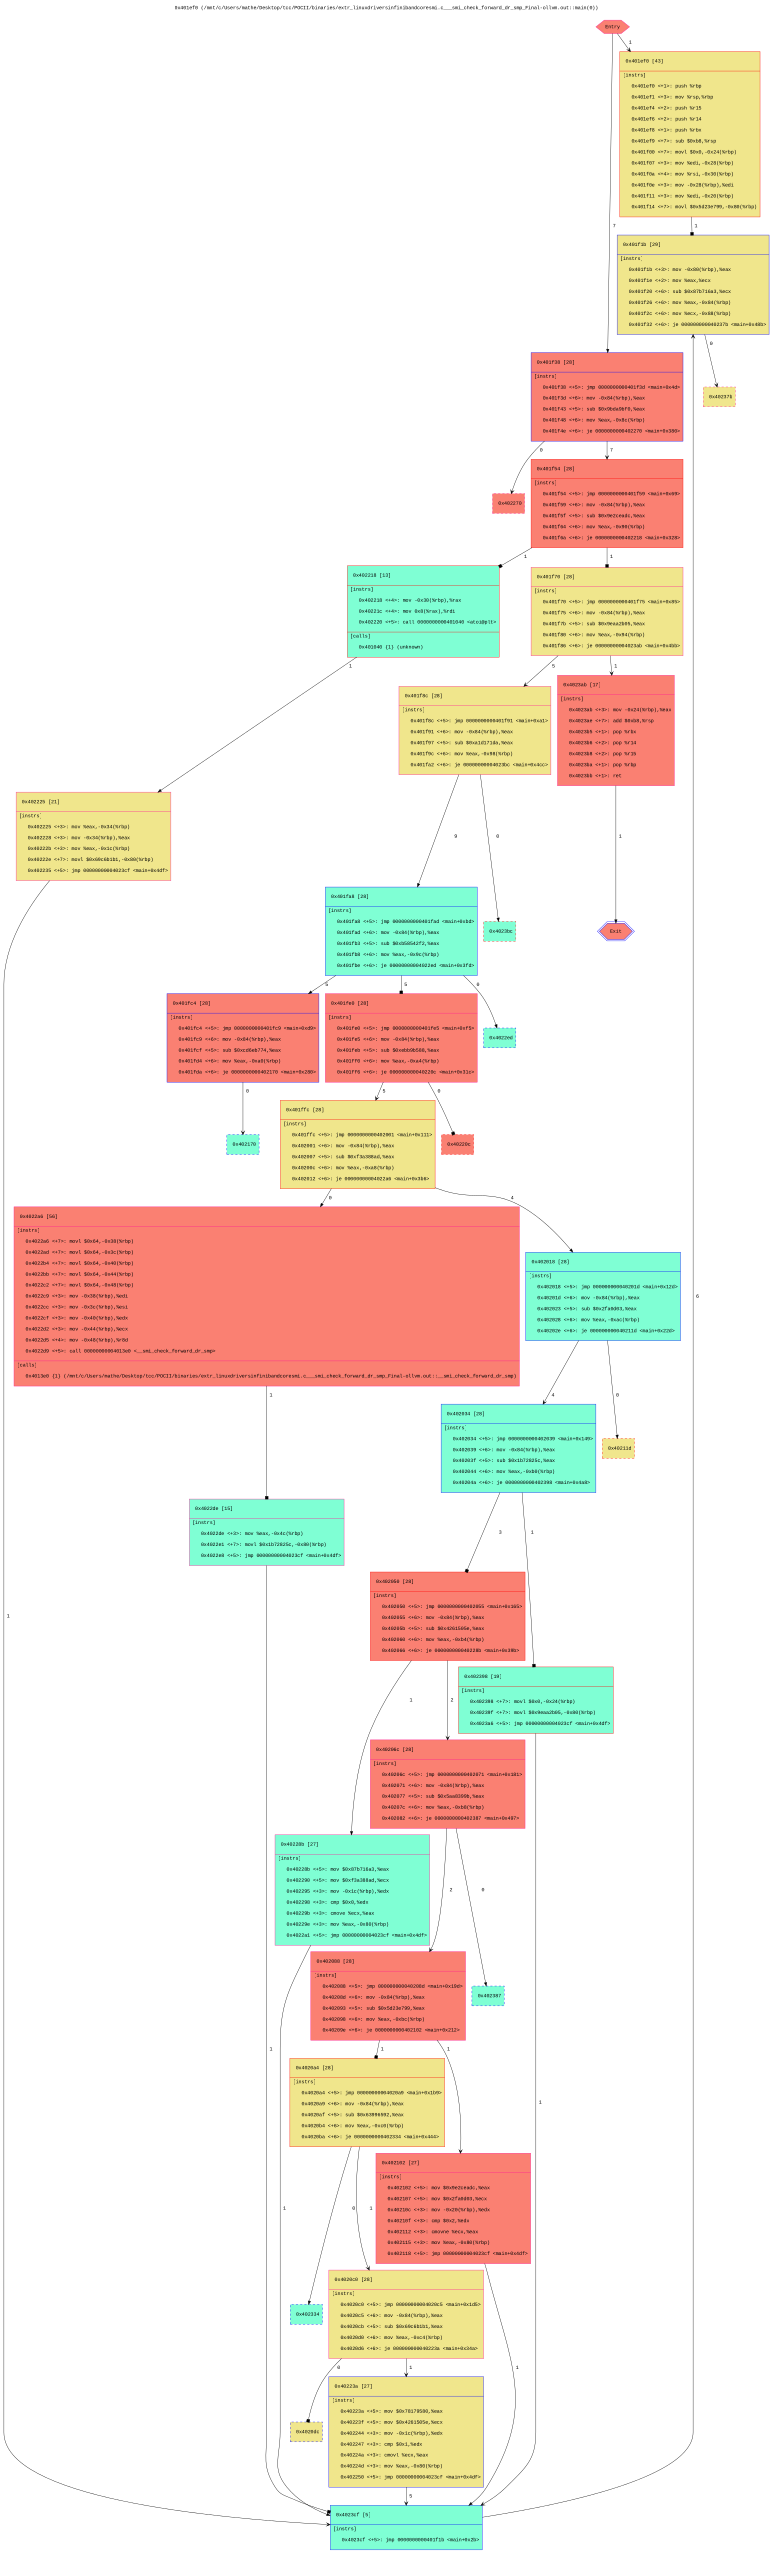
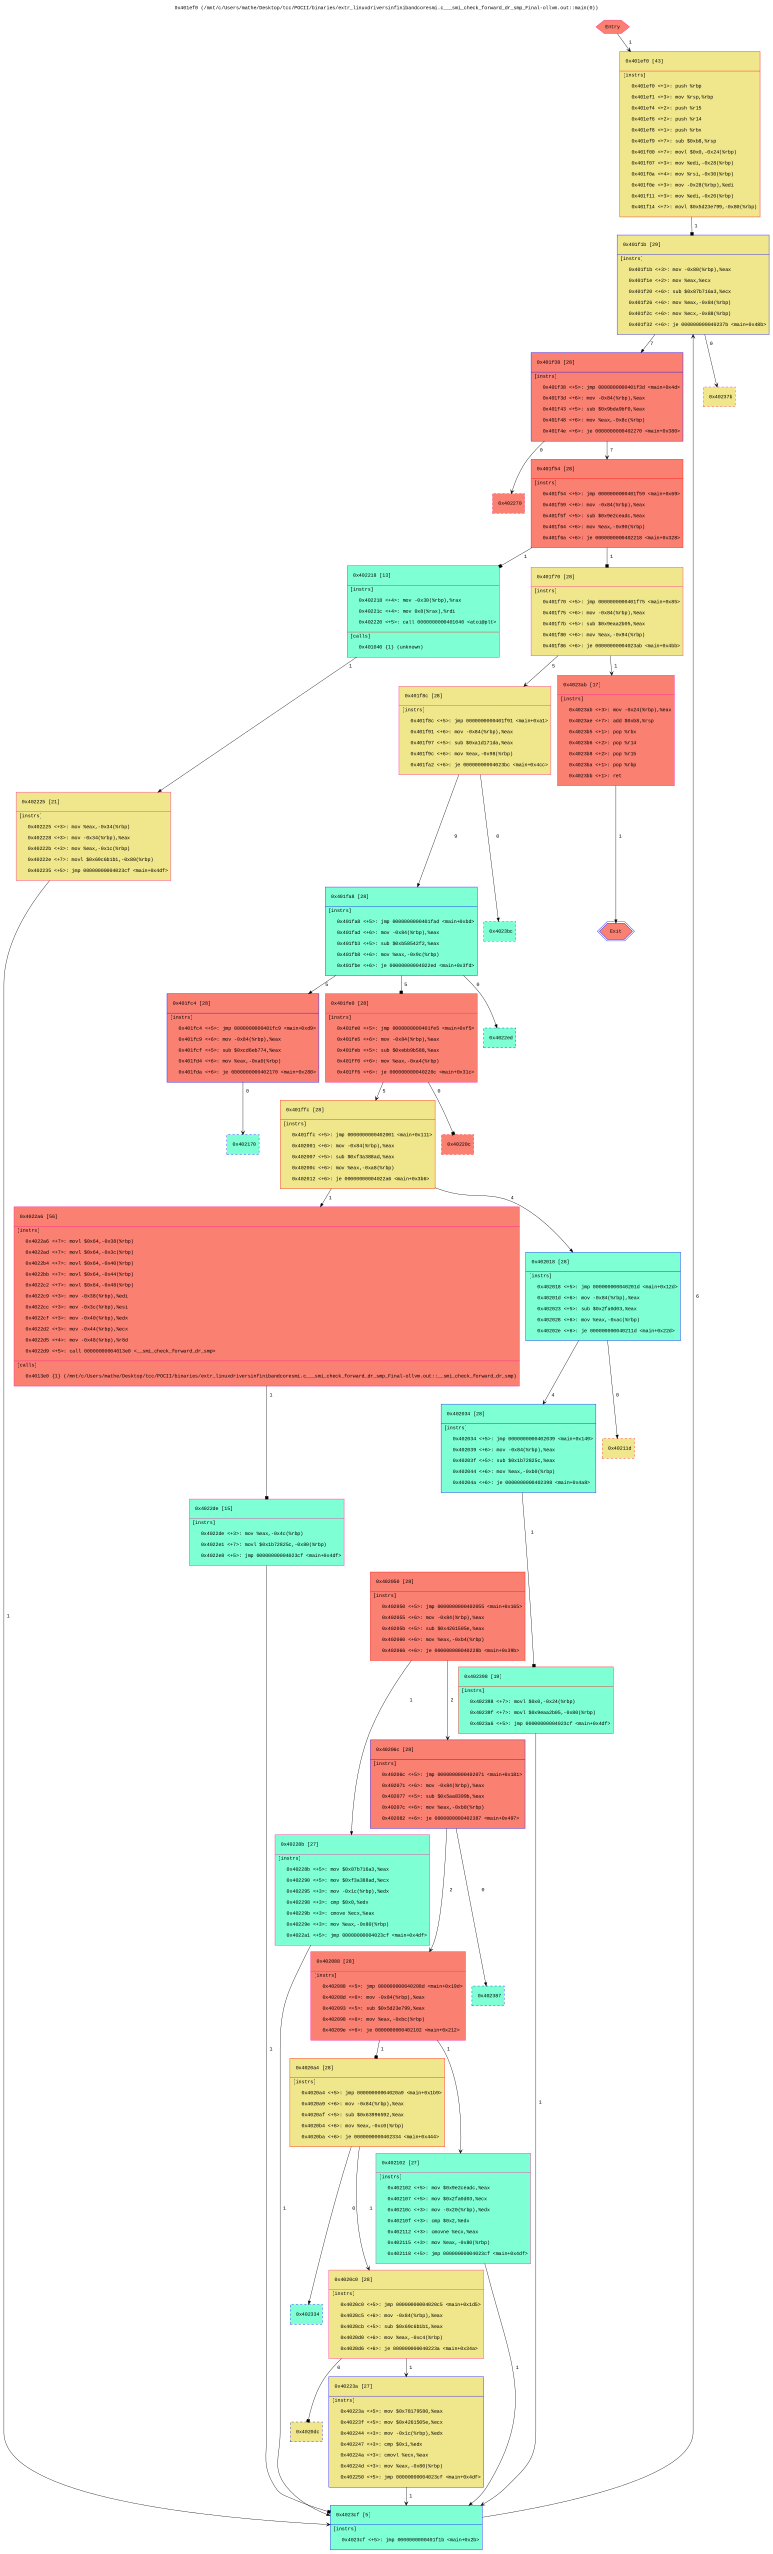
(610, 191) -> (649, 342)
(329, 1198) -> (329, 1198)
(484, 1531) -> none
(448, 1784) -> (448, 1784)
(453, 2208) -> (453, 2208)
(409, 2496) -> (409, 2496)
